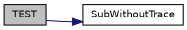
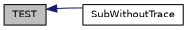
(59, 21) -> (70, 8)
